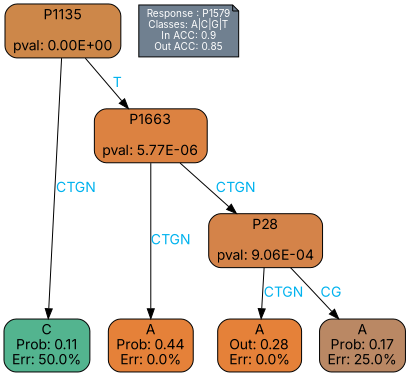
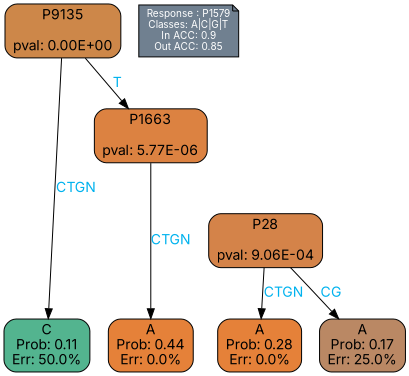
(63, 31) -> (63, 31)
(204, 185) -> none
(260, 346) -> (260, 346)
